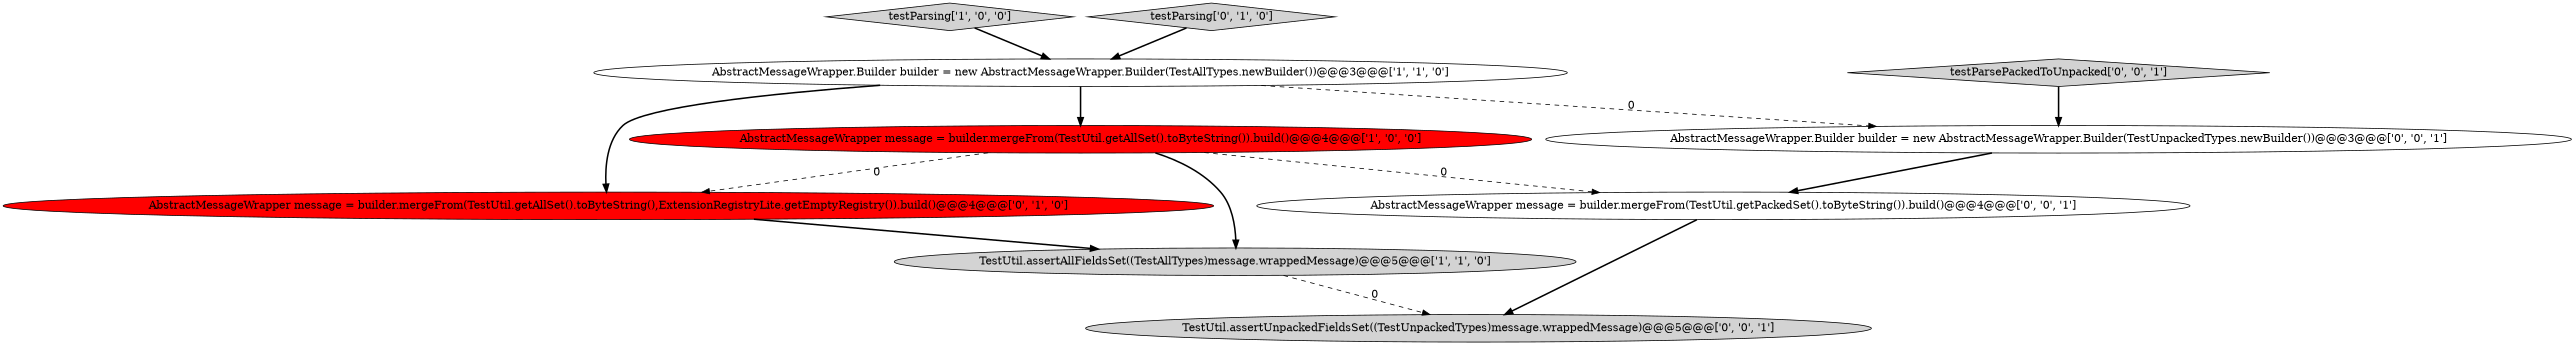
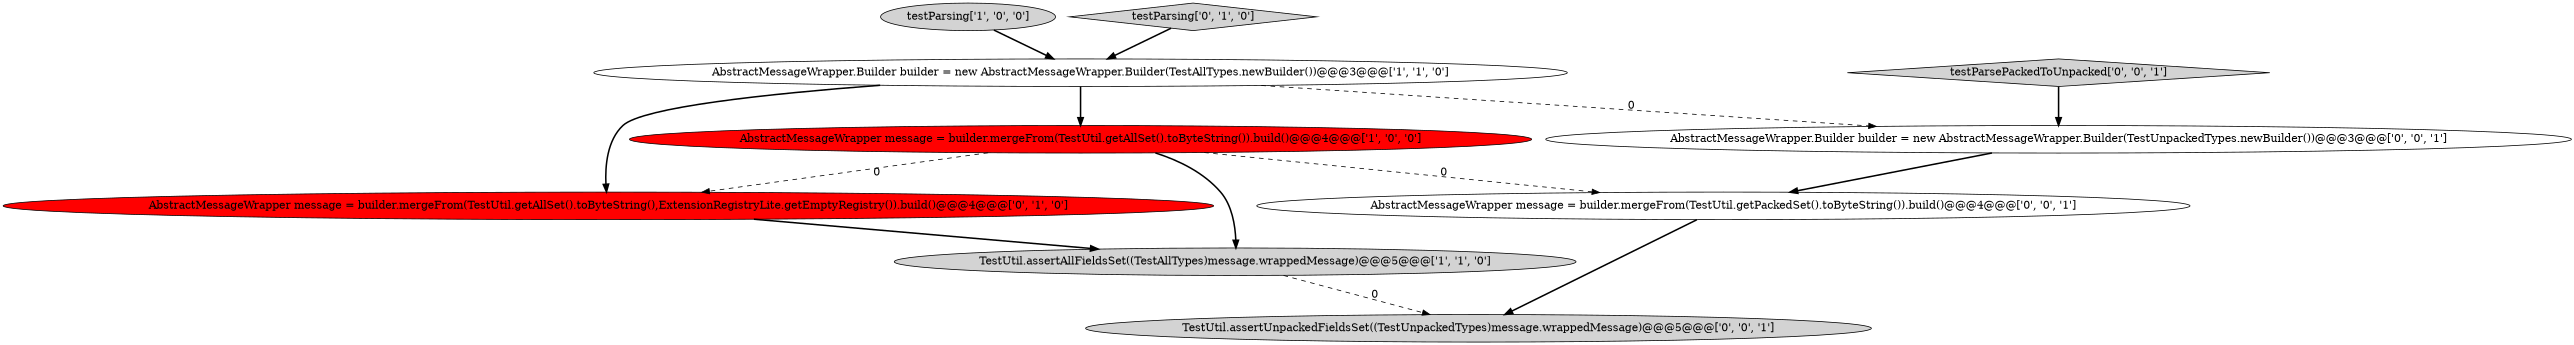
(950, 17) -> (968, 17)
